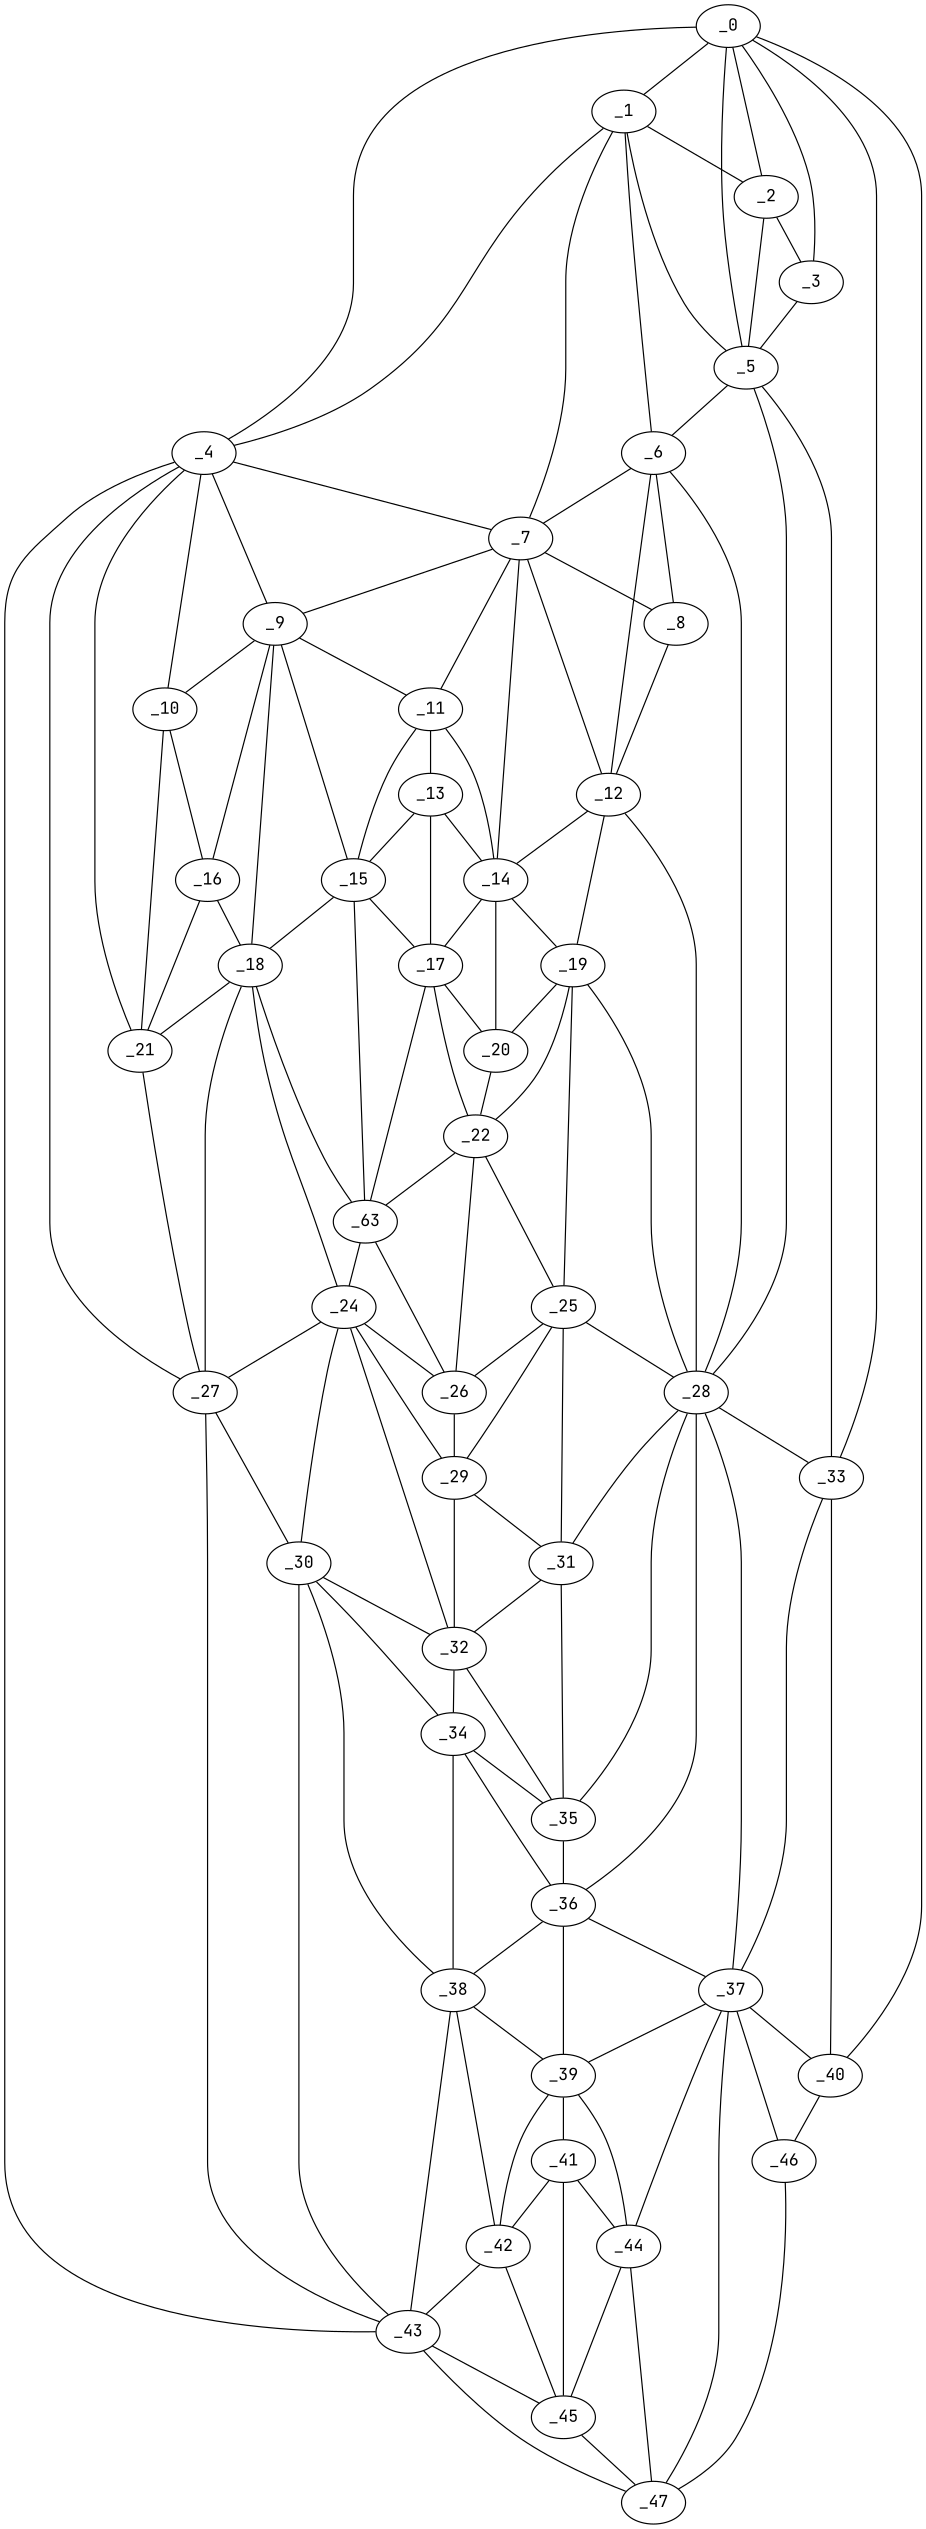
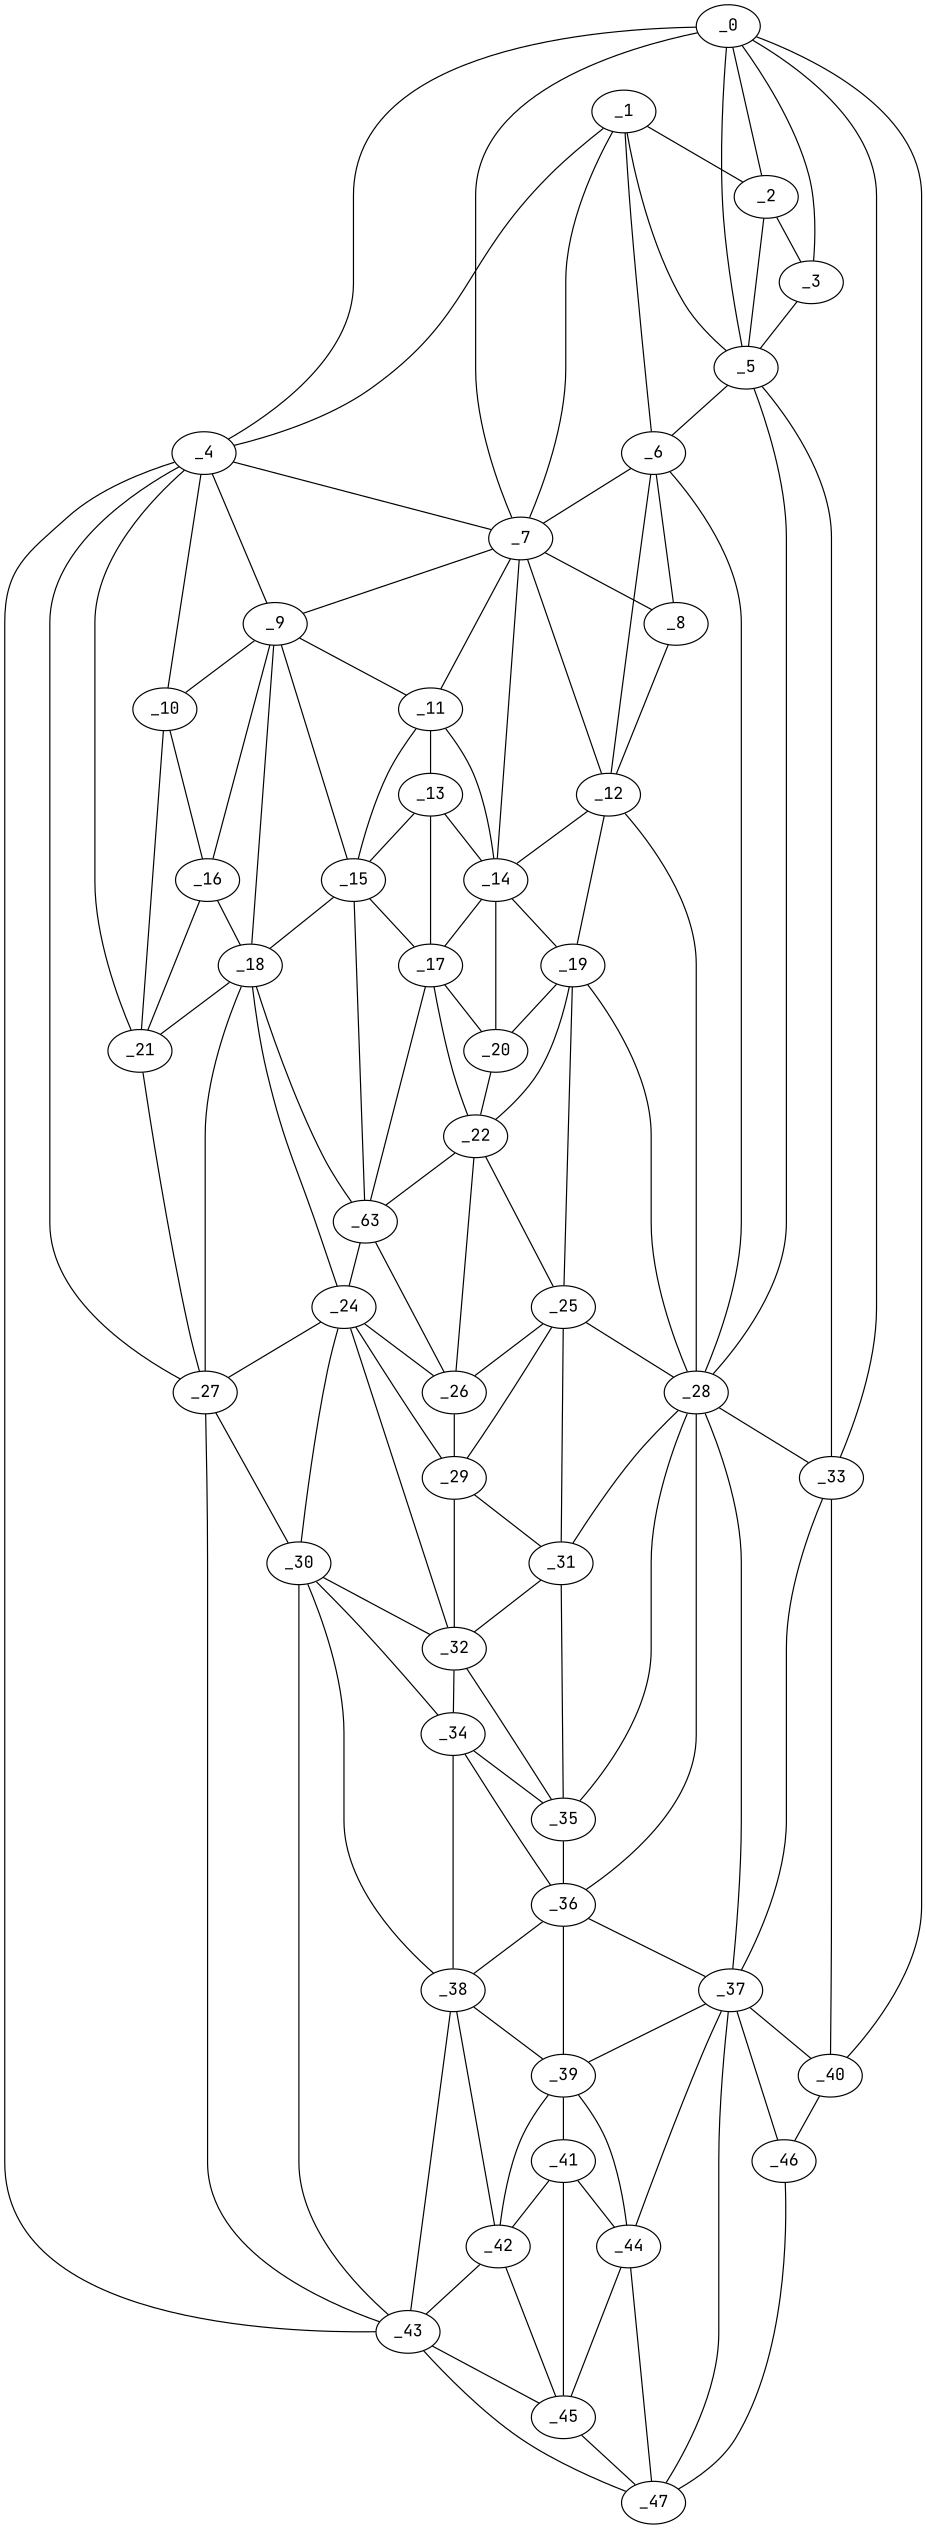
(676, 69) -> (476, 211)
